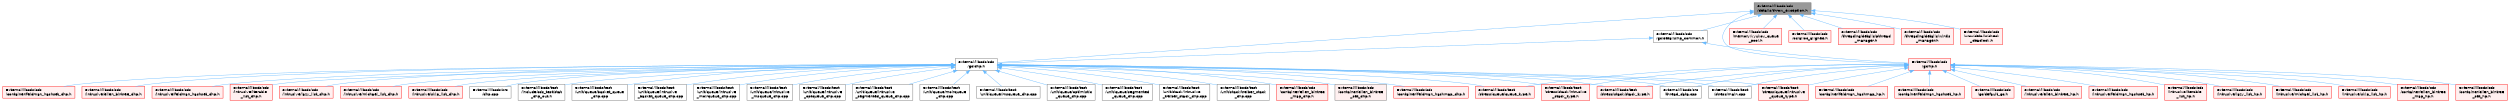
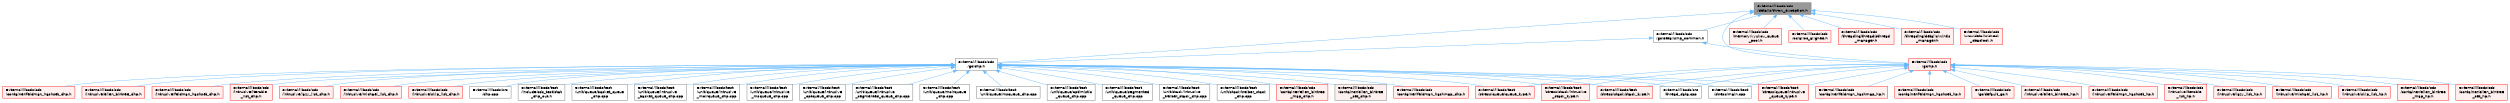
(1866, 36) -> (1866, 36)
